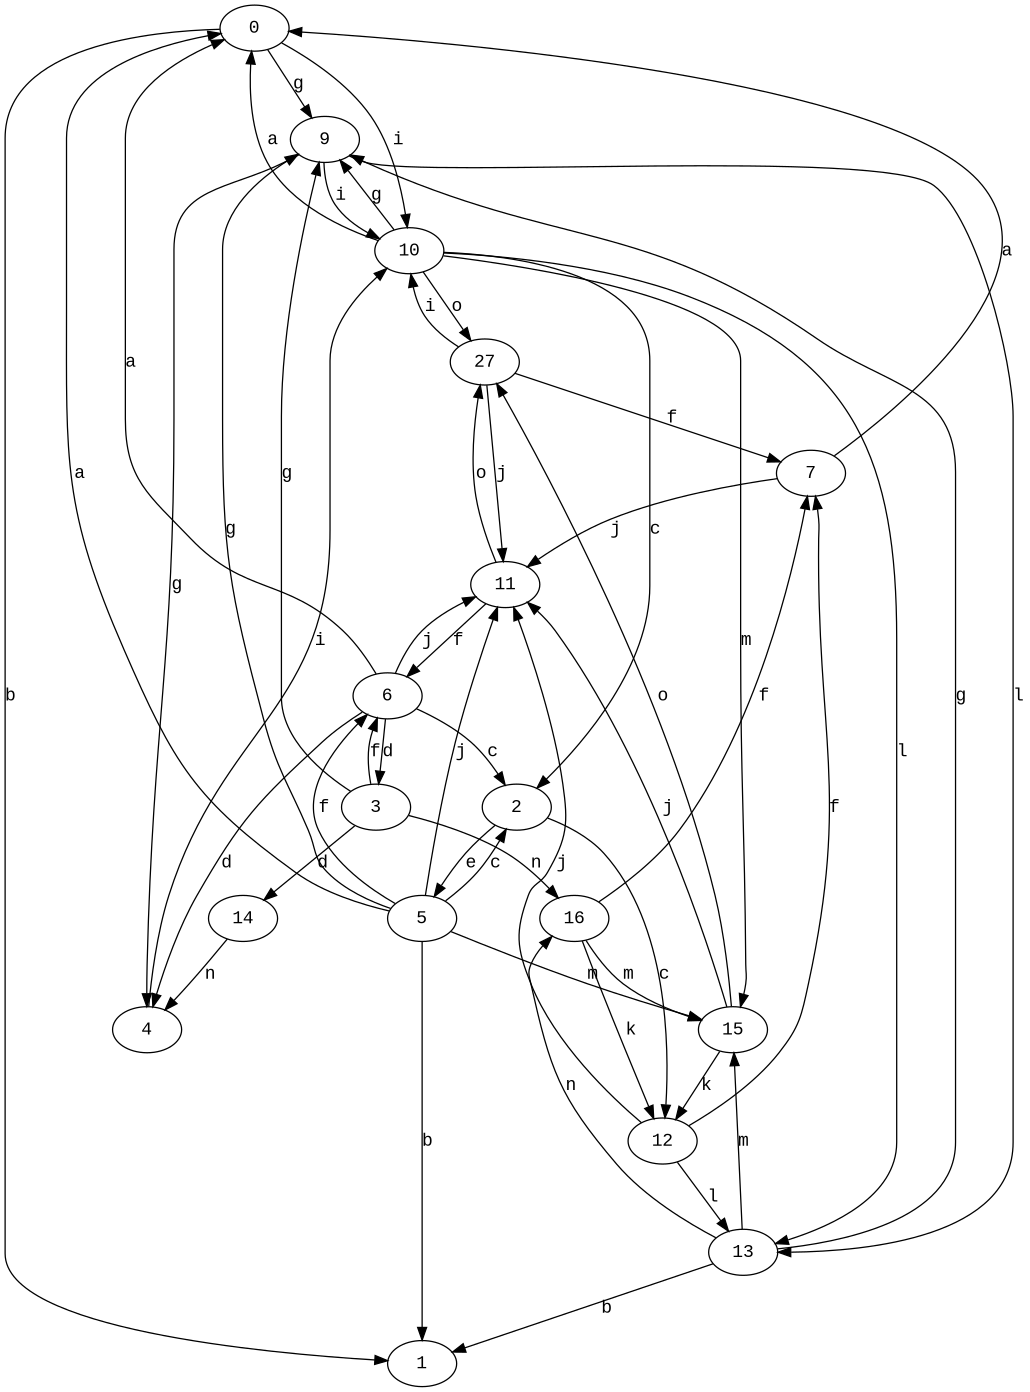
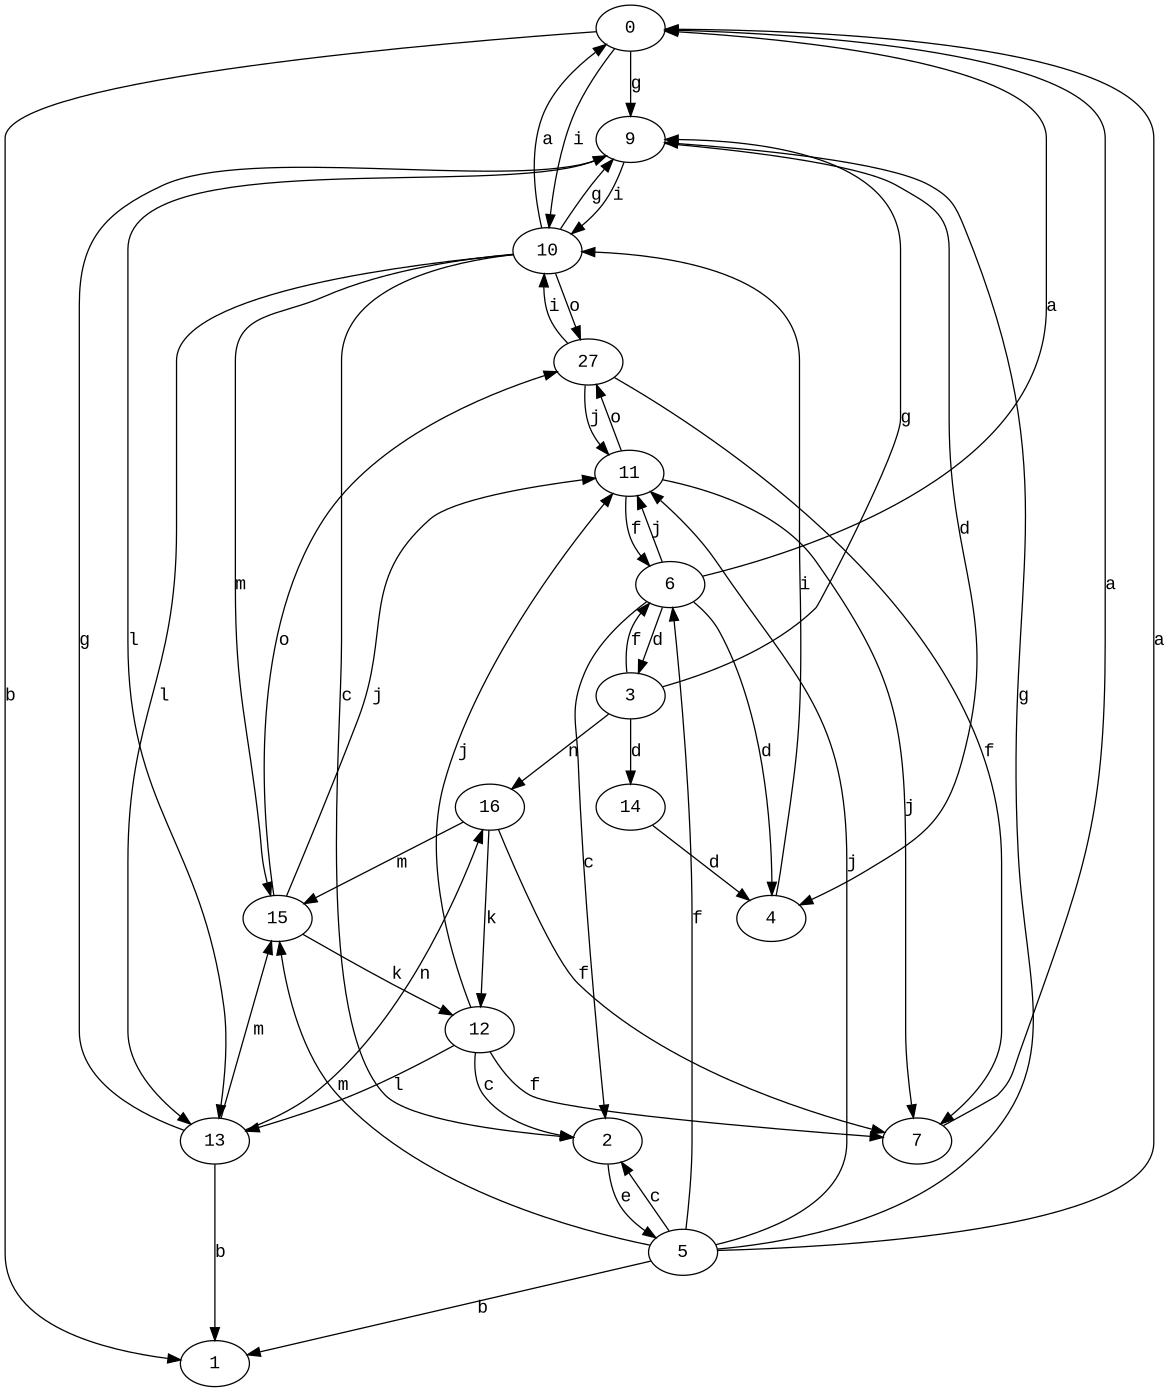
(659, 503) -> (898, 735)
(177, 585) -> (965, 529)
(650, 940) -> (499, 1111)
(210, 974) -> (714, 863)
